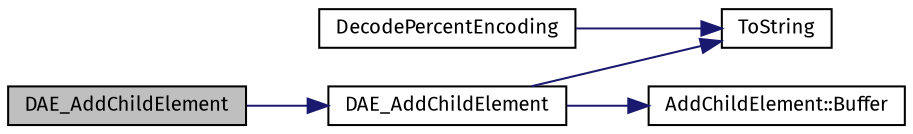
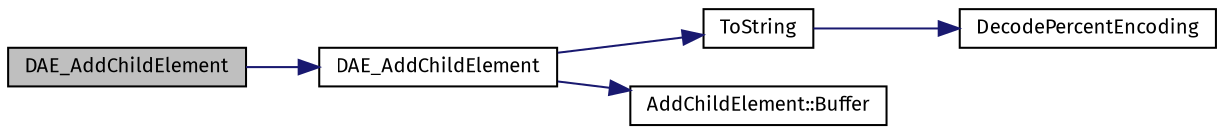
(639, 28) -> (876, 28)
